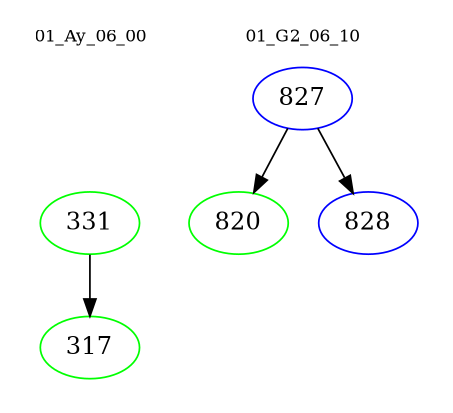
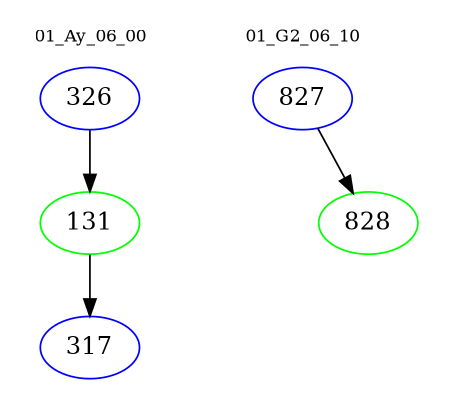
none -> (90, 99)
(90, 223) -> (90, 223)
(239, 223) -> none
(368, 223) -> (368, 223)
(90, 348) -> (90, 348)
